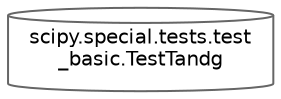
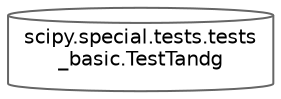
(141, 49) -> (141, 49)
